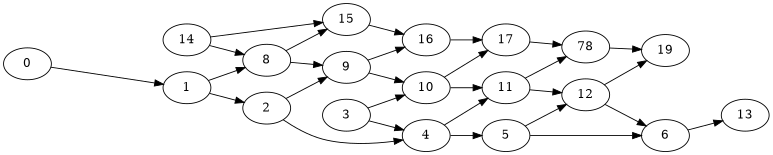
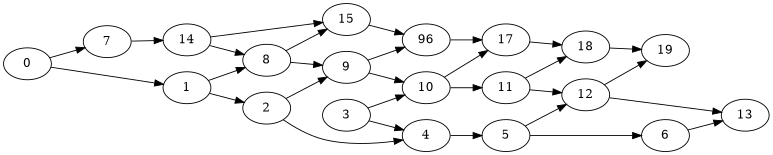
(426, 40) -> (426, 40)
none -> (107, 42)
(586, 47) -> (586, 47)
(622, 113) -> (661, 104)
(462, 114) -> none
